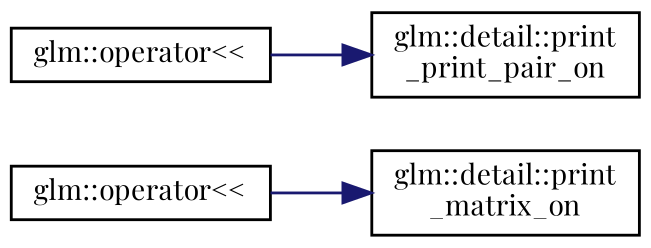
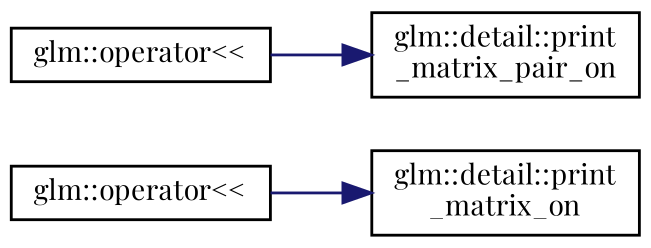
(506, 55) -> (506, 55)
